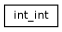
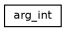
(31, 16) -> (33, 16)
